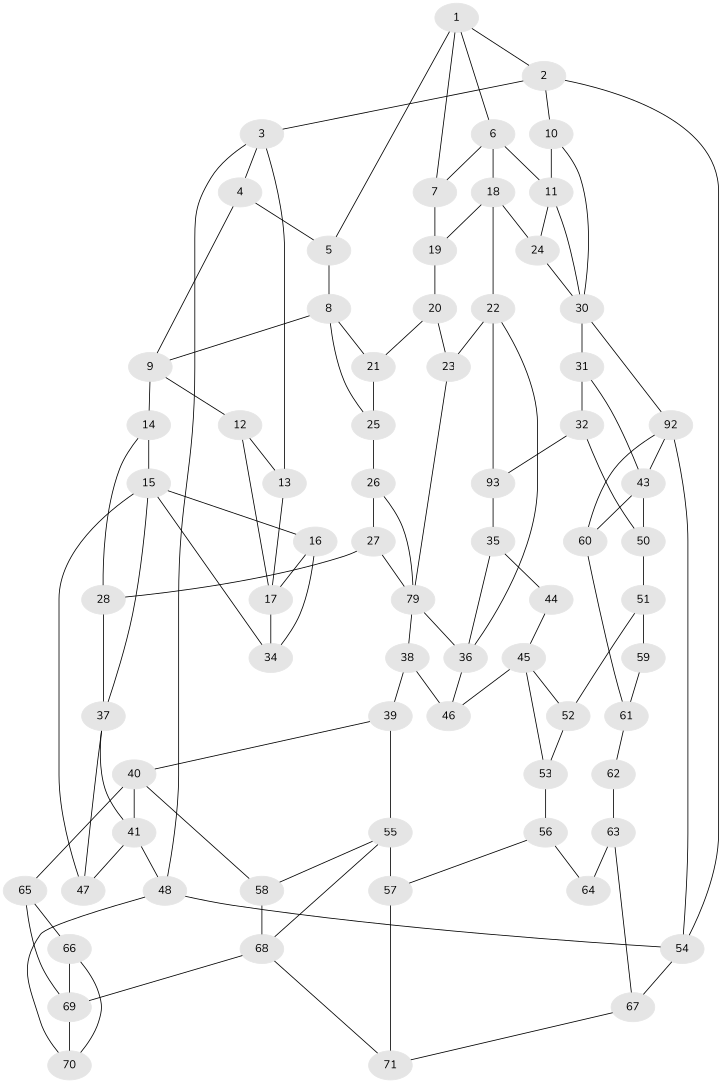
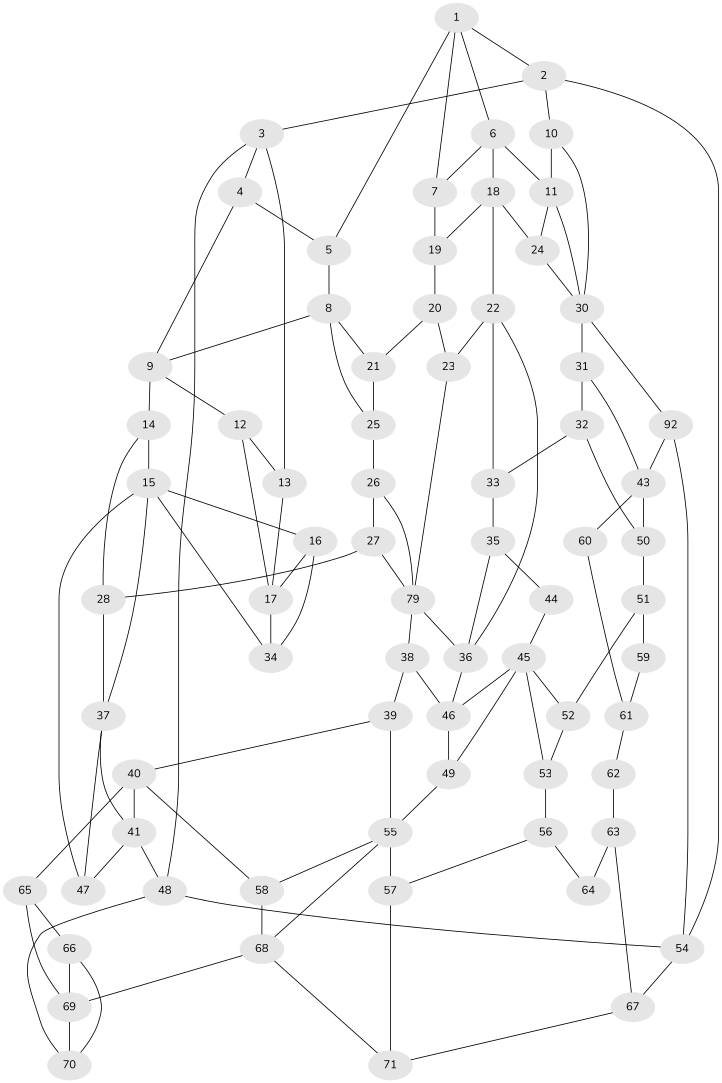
(611, 473) -> none
(493, 483) -> (493, 483)
none -> (449, 774)
